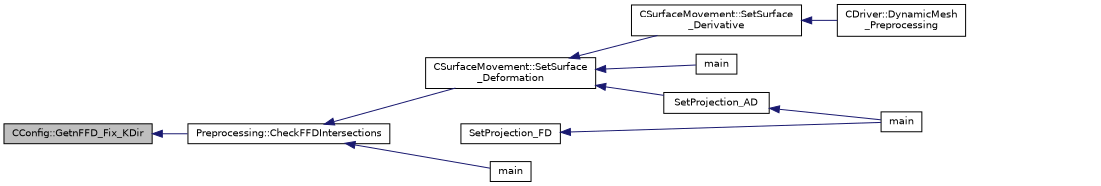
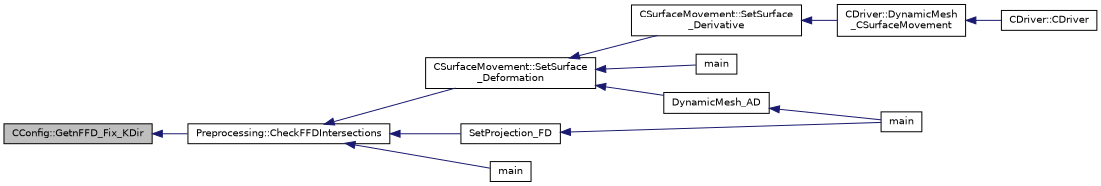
(901, 20) -> (901, 20)
none -> (1049, 20)
(716, 103) -> (716, 103)
none -> (431, 134)
